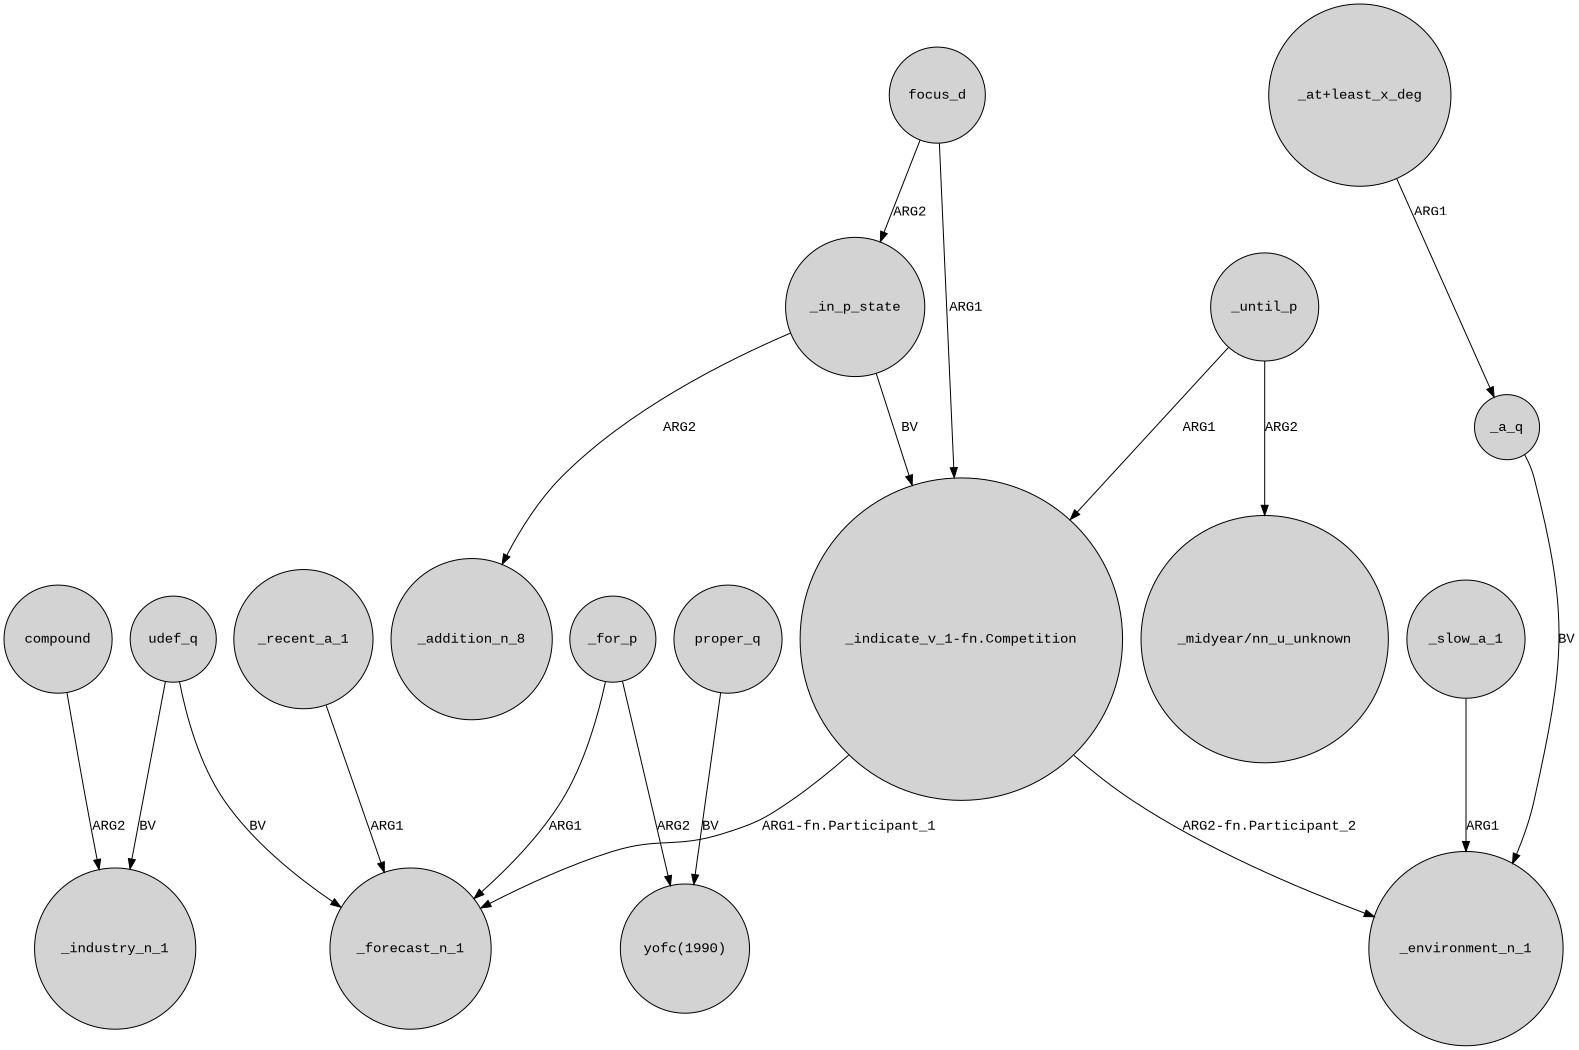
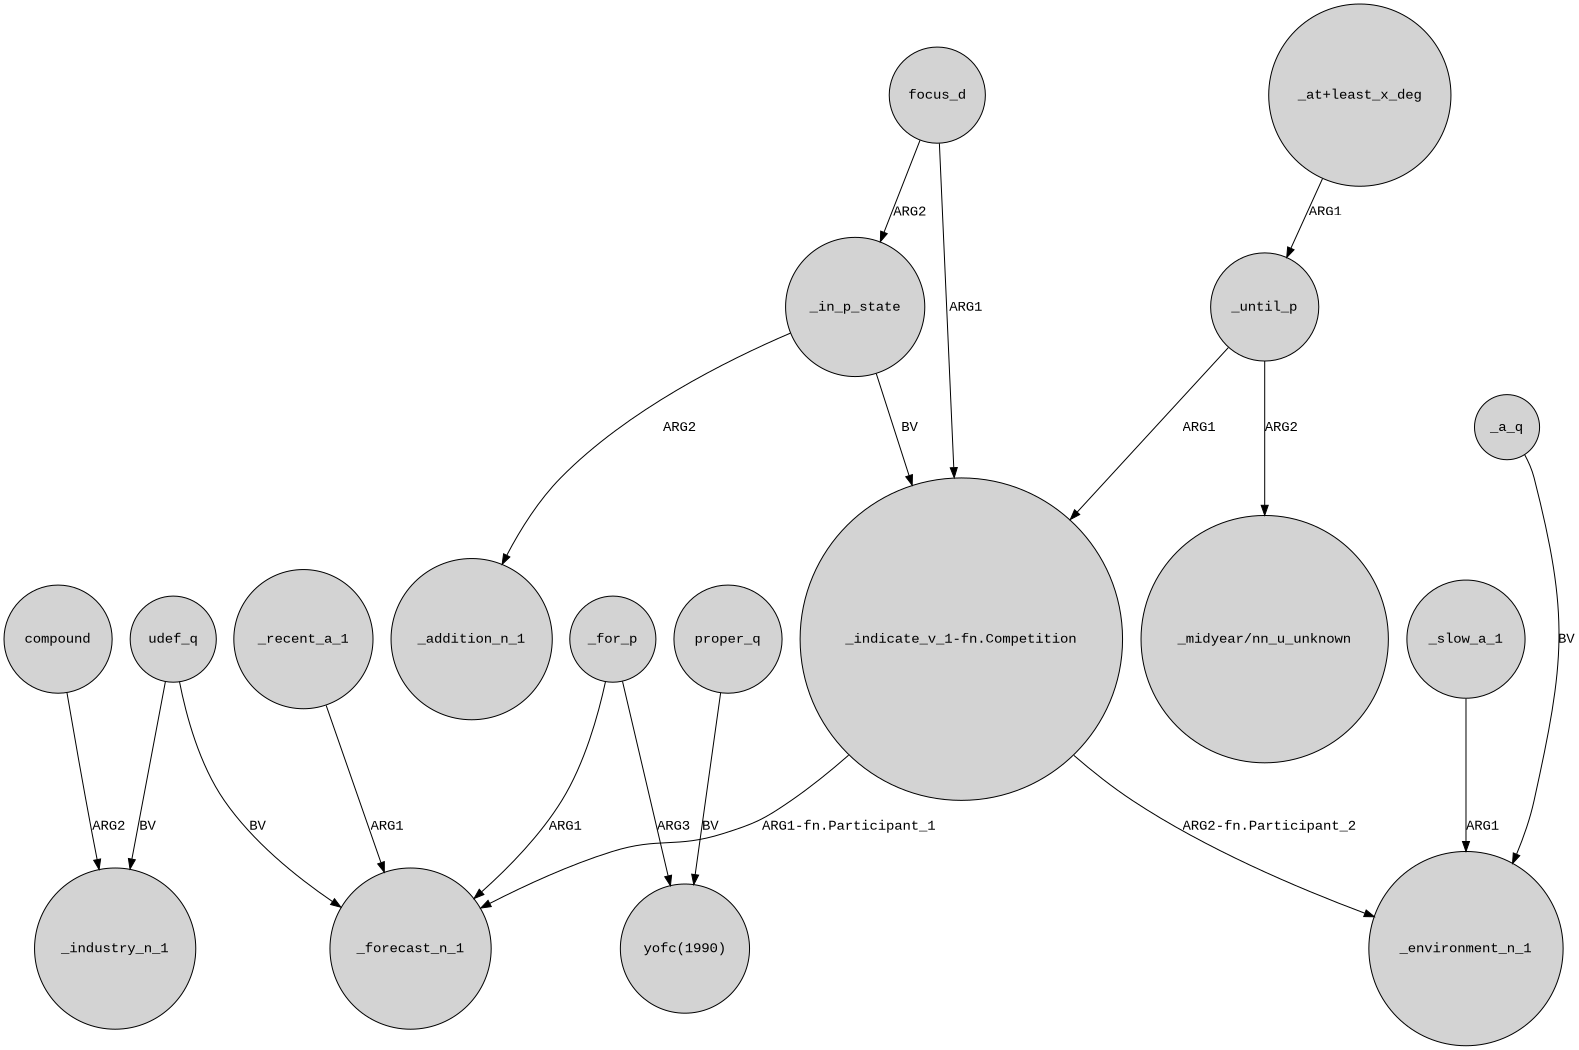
(1443, 283) -> (1307, 213)
(472, 639) -> (472, 639)
(674, 826) -> (674, 826)
